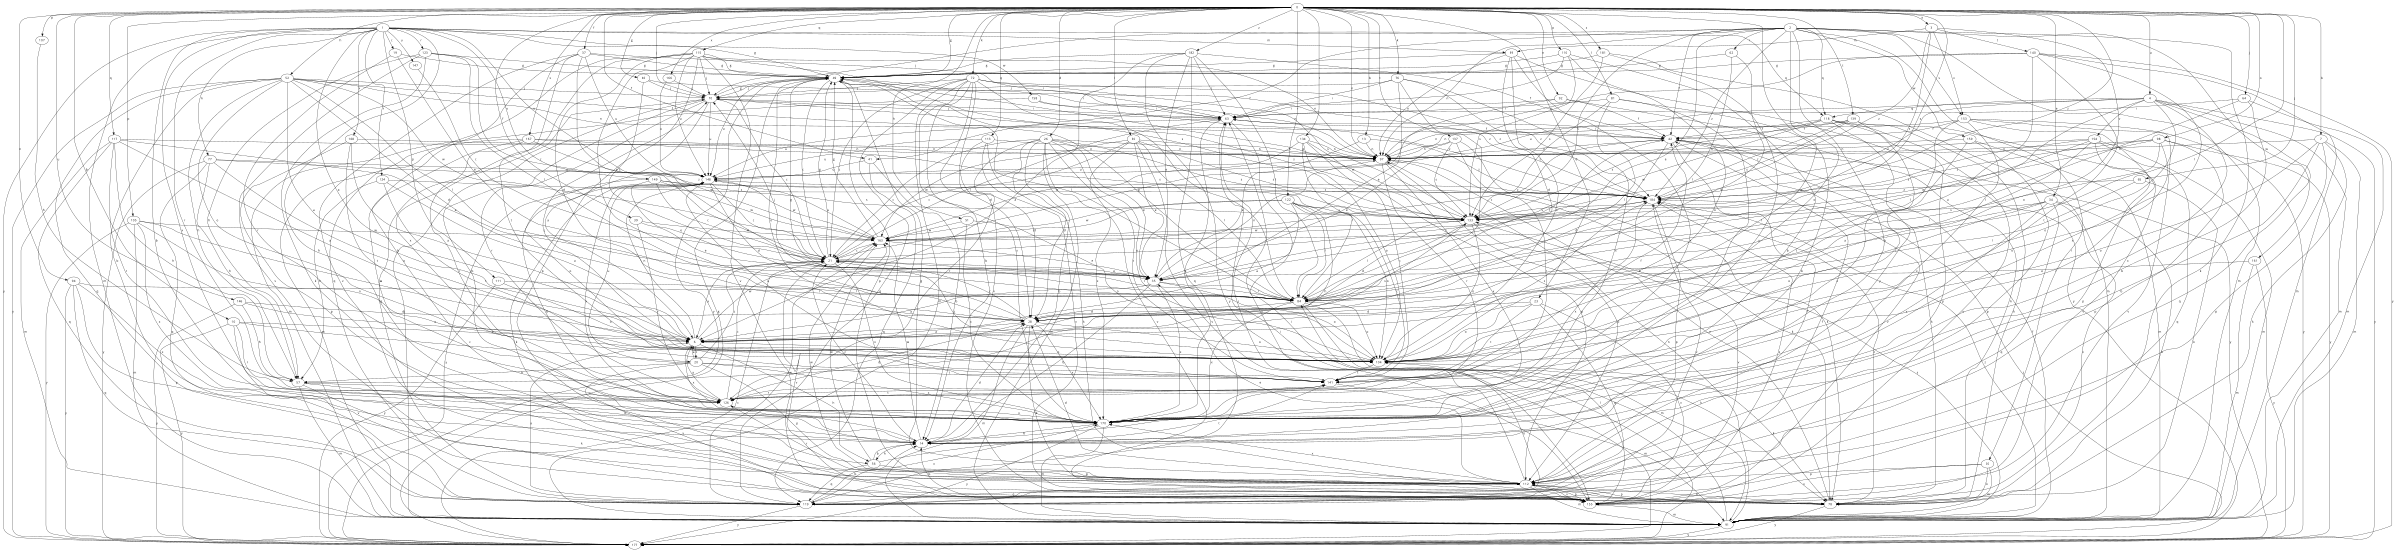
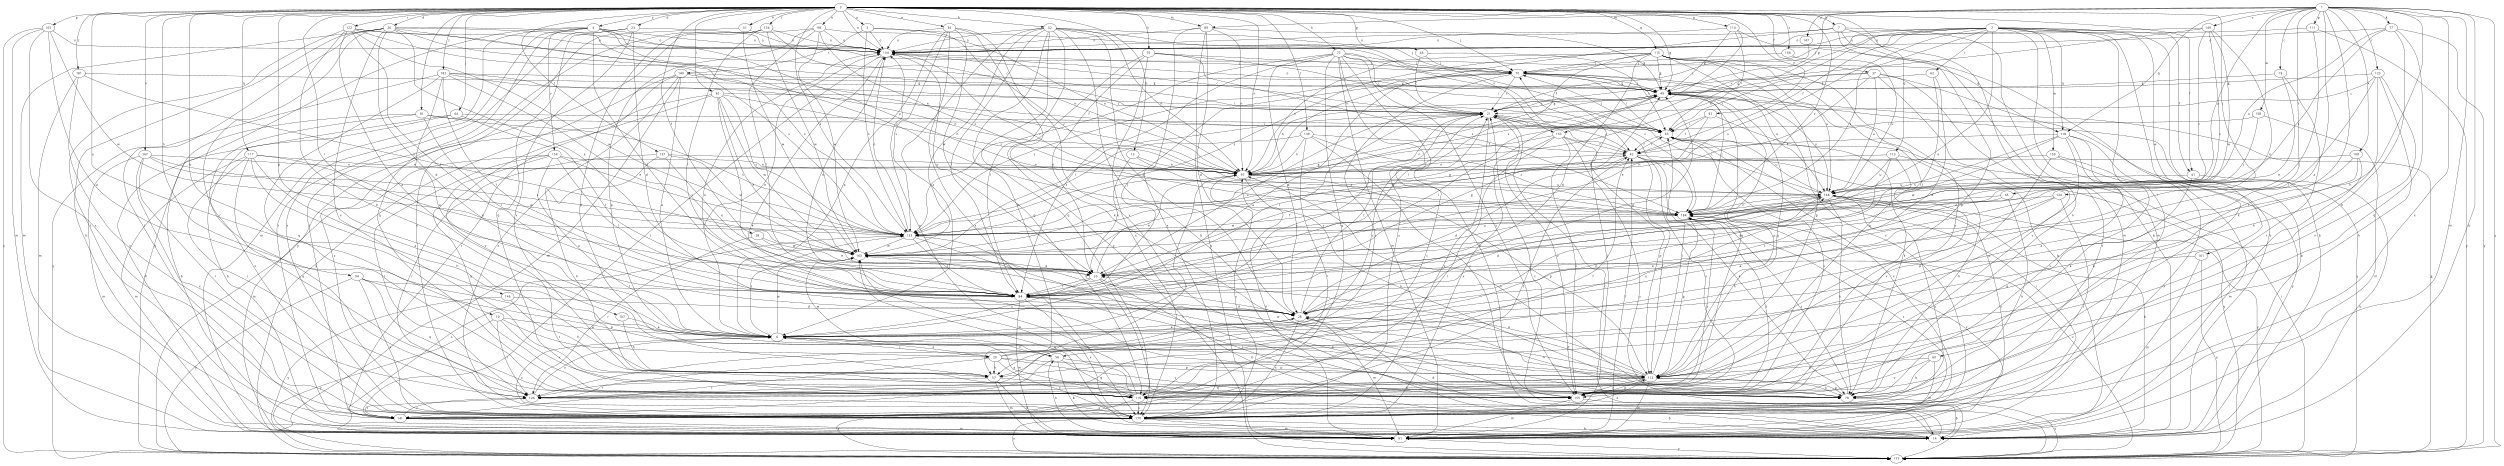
(1723, 46) -> (1076, 11)
(443, 326) -> (697, 334)
